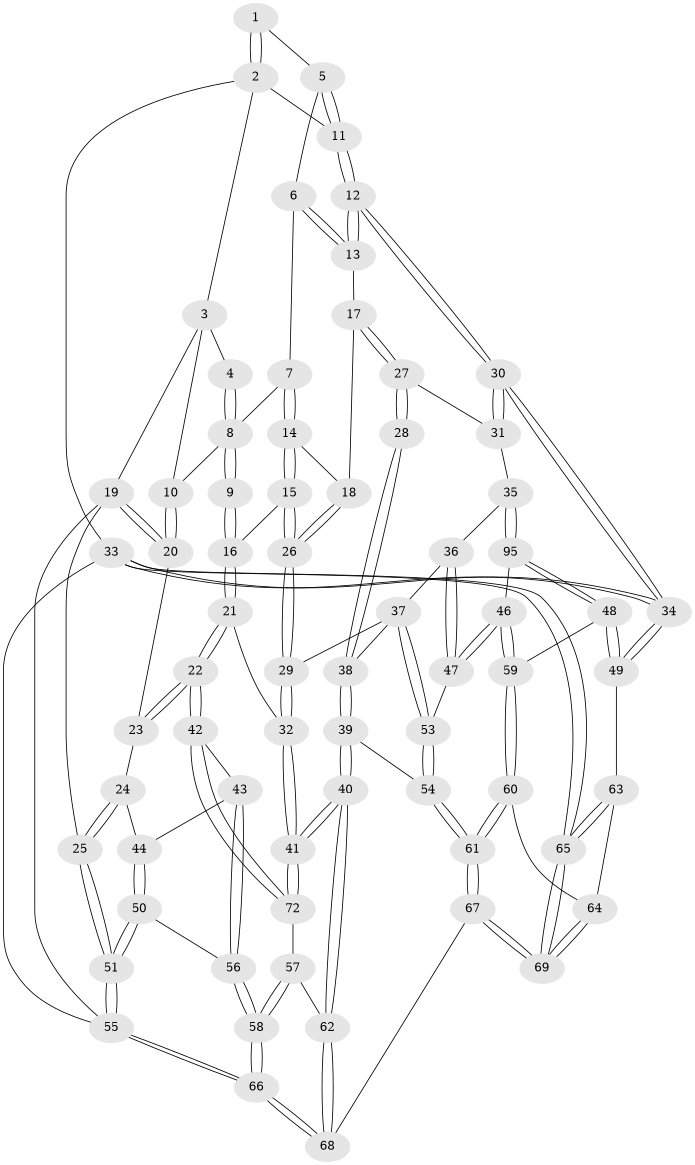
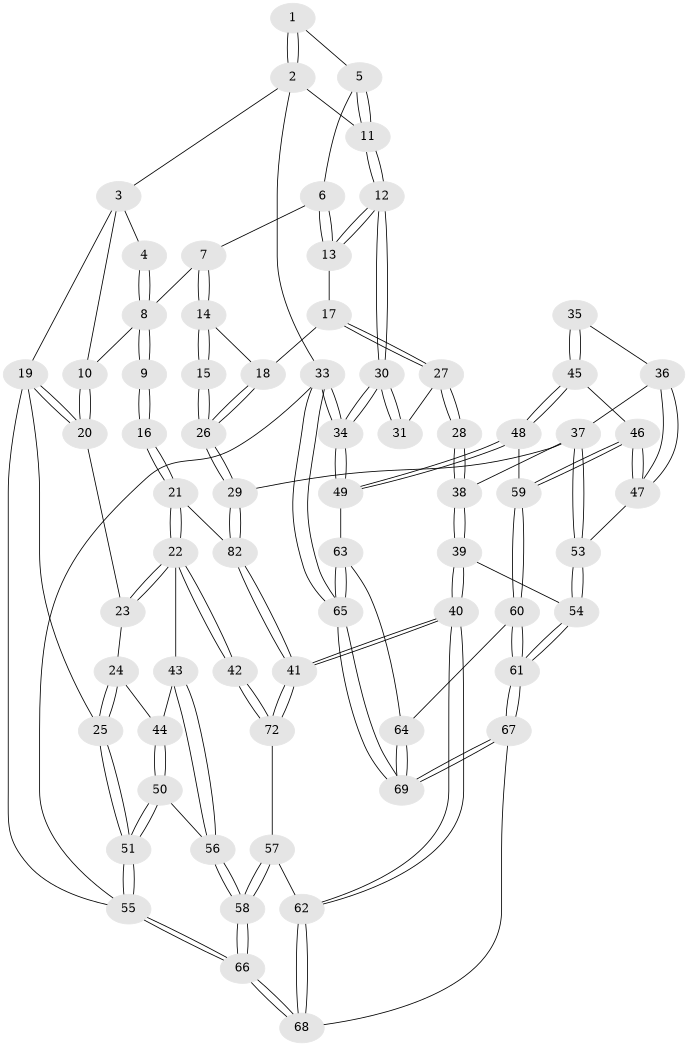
(505, 464) -> none
(260, 523) -> none
(511, 553) -> (575, 375)
(286, 731) -> (235, 553)
(218, 761) -> (176, 612)
